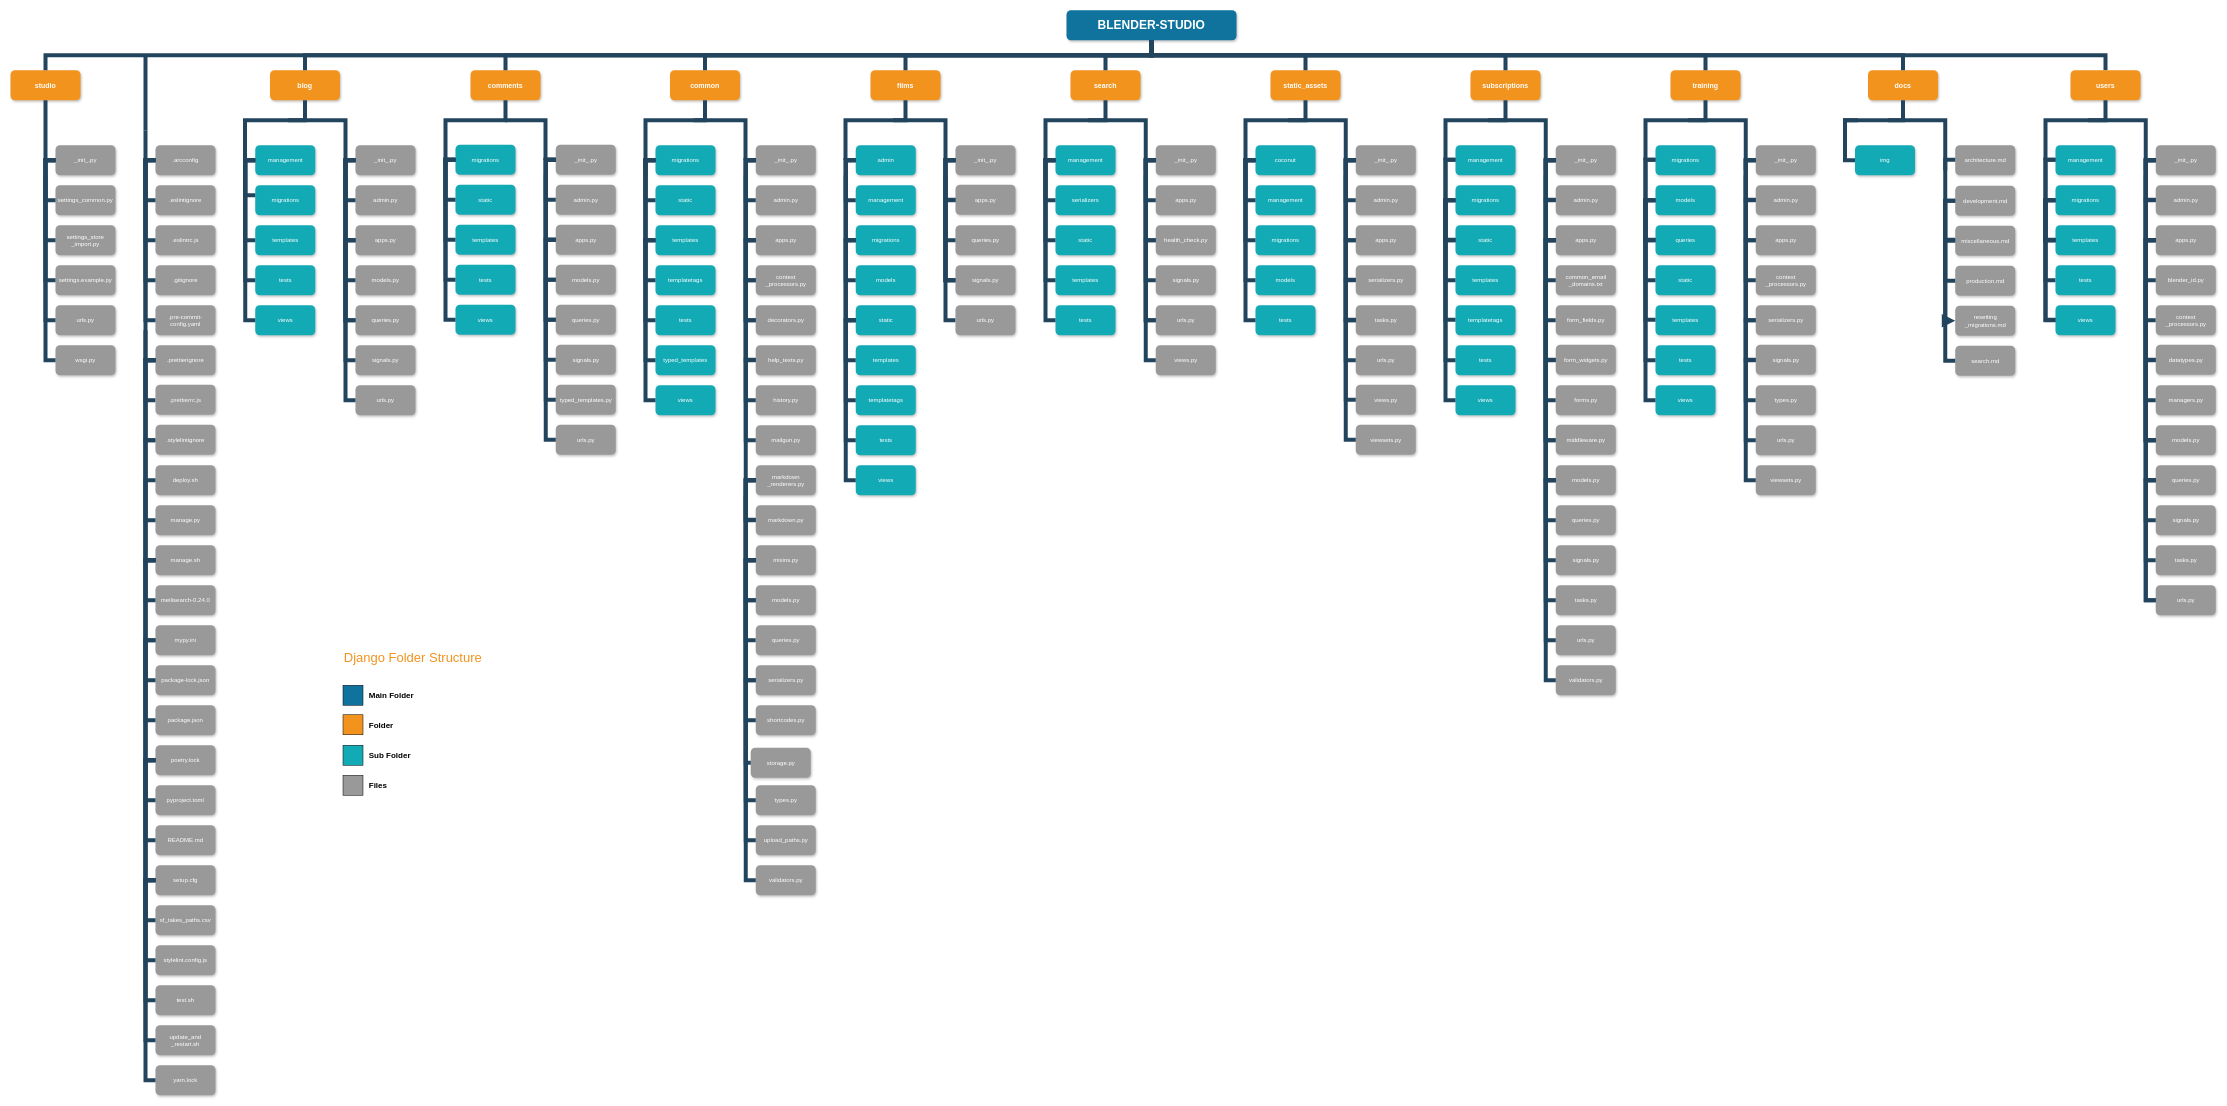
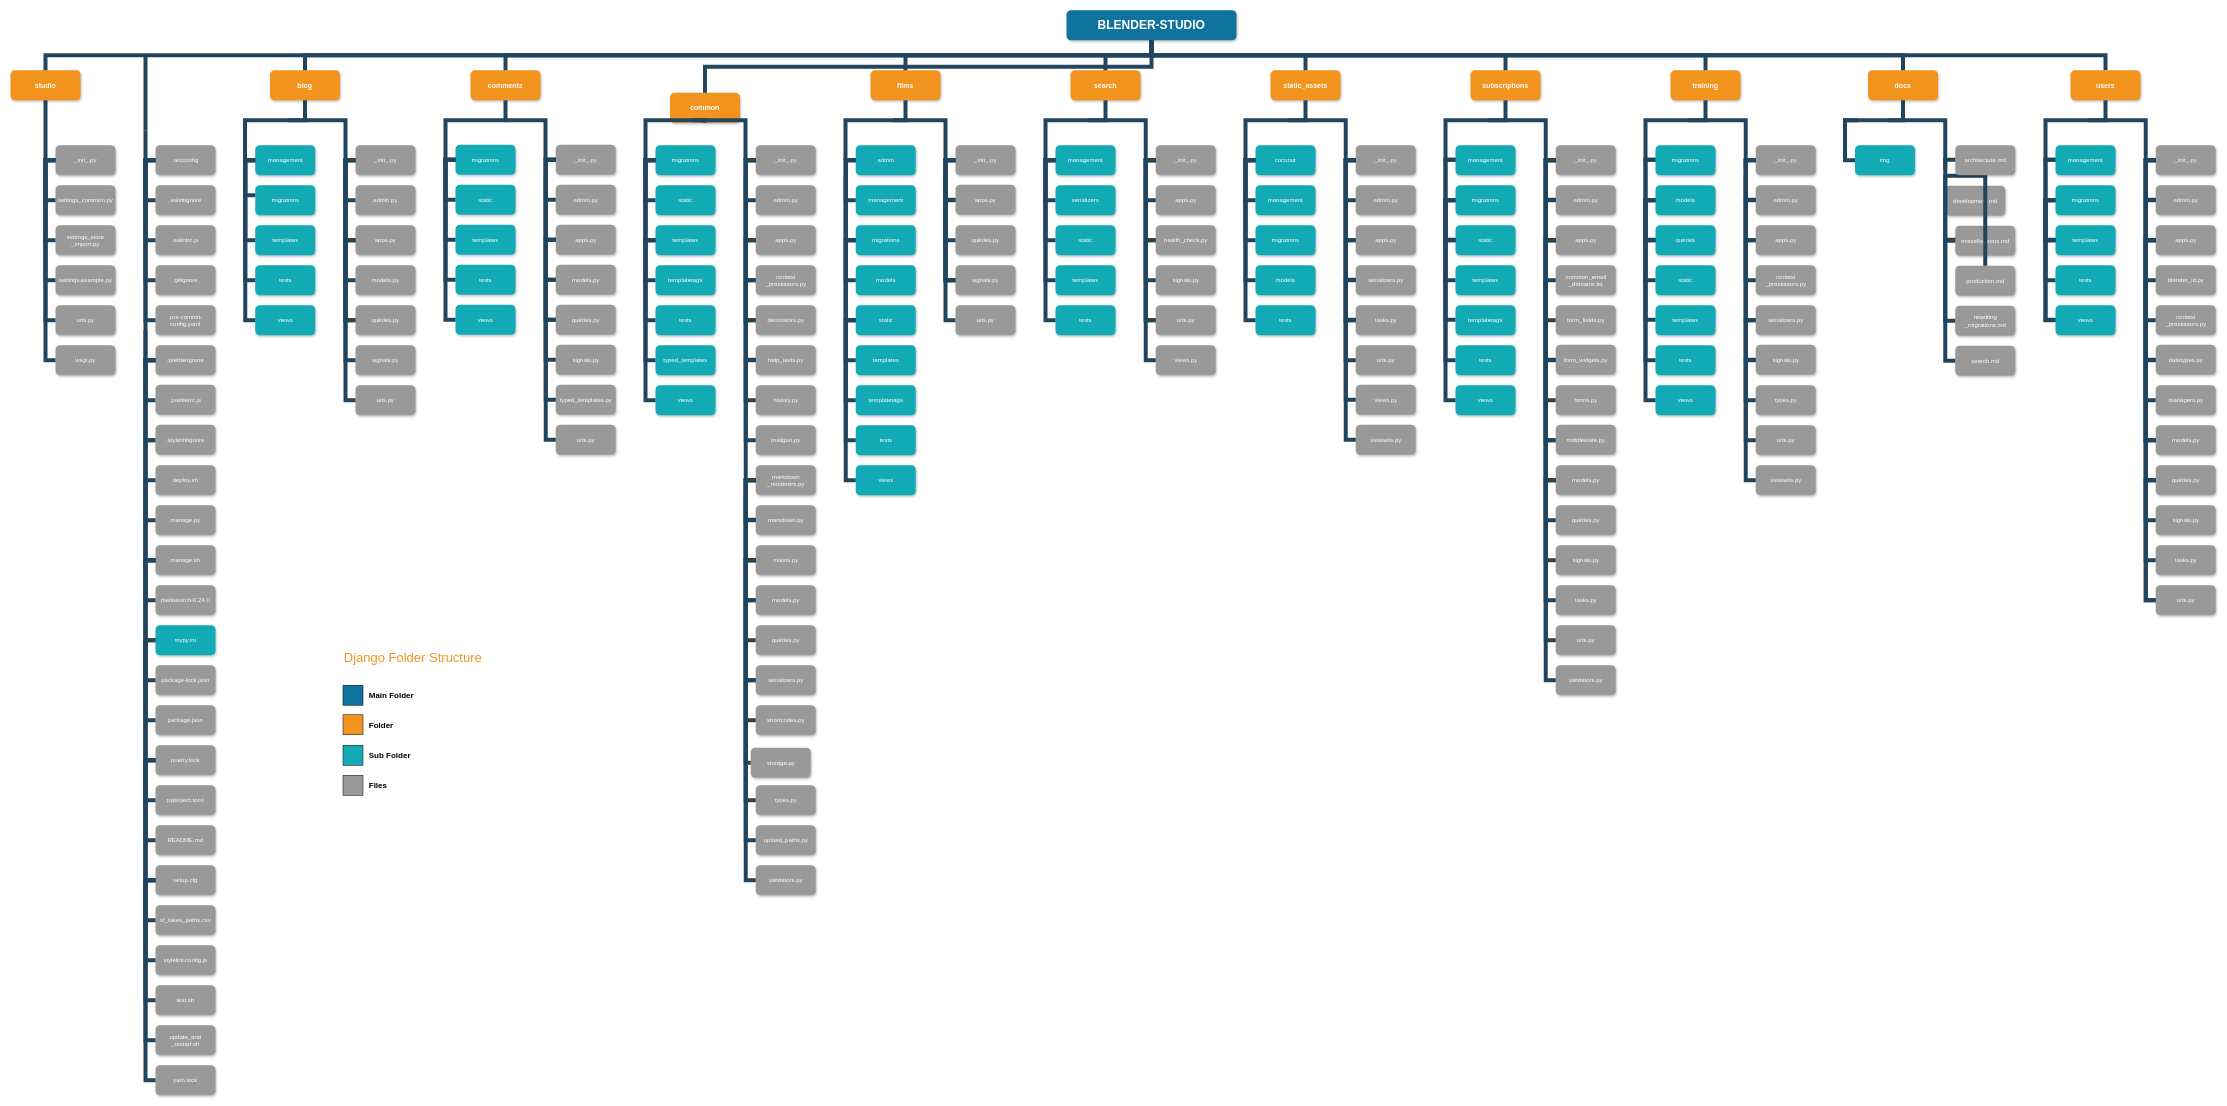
(705, 85) -> (705, 108)
(1985, 201) -> (1975, 201)
(1948, 241) -> (1951, 321)
(185, 640) -> (185, 640)
